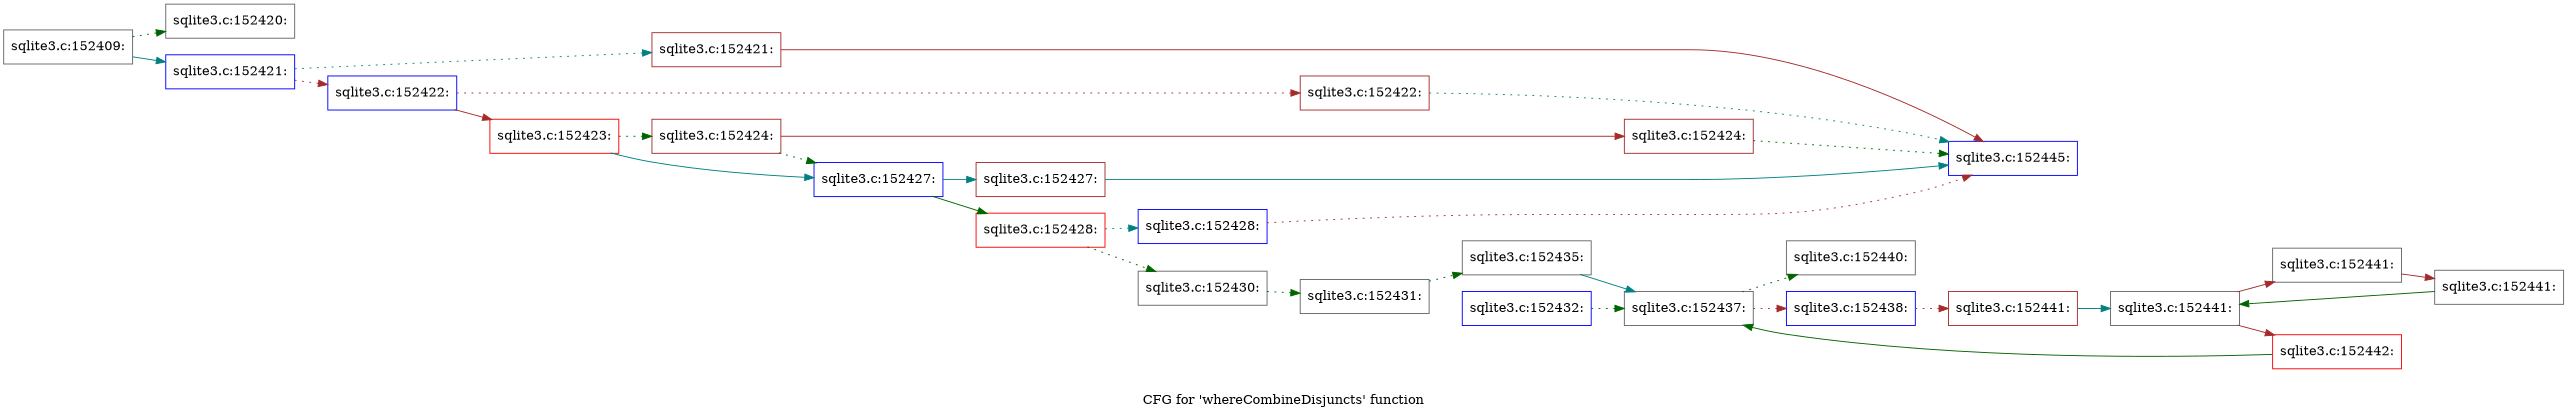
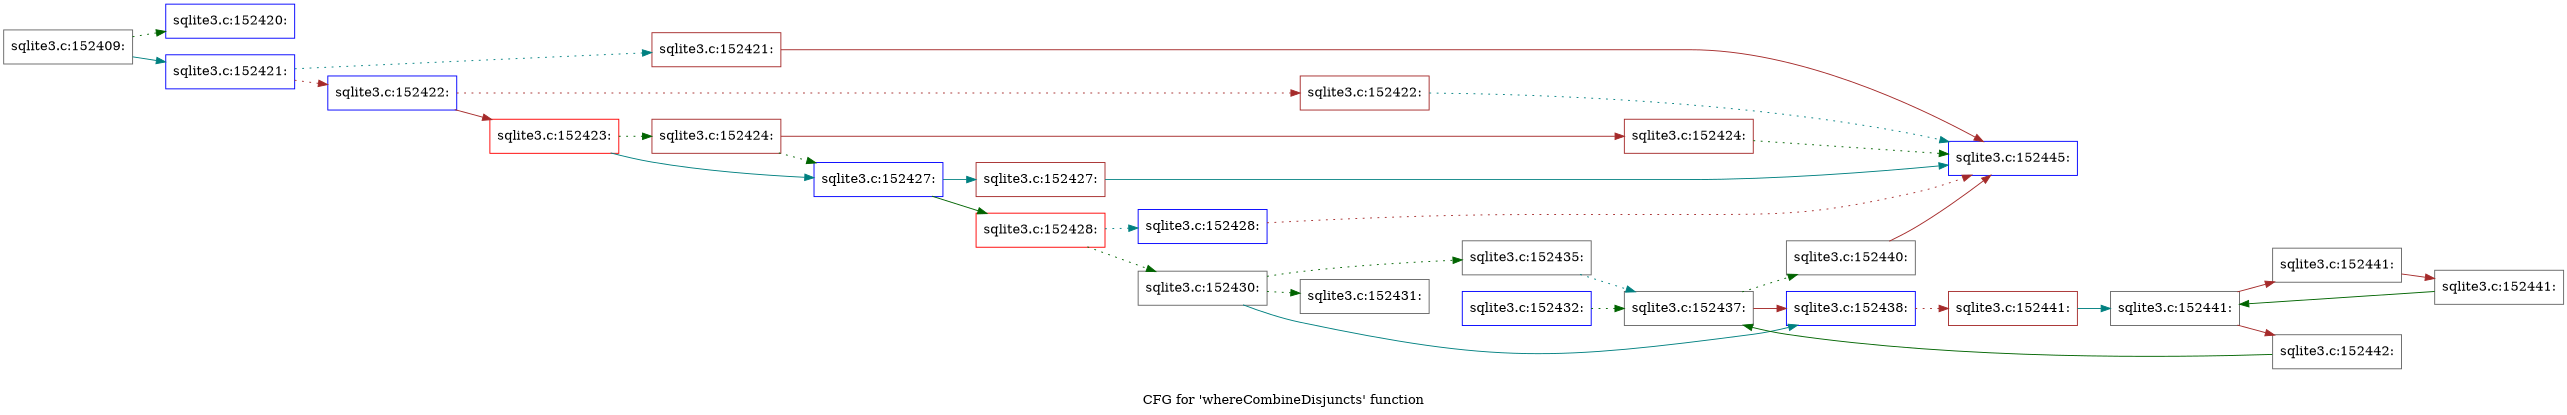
(230, 21) -> (230, 21)
none -> (1938, 213)
(1441, 278) -> (1360, 266)
(1603, 282) -> (1603, 282)
(1765, 308) -> (1765, 308)
(2337, 352) -> (2337, 352)
none -> (1514, 353)
